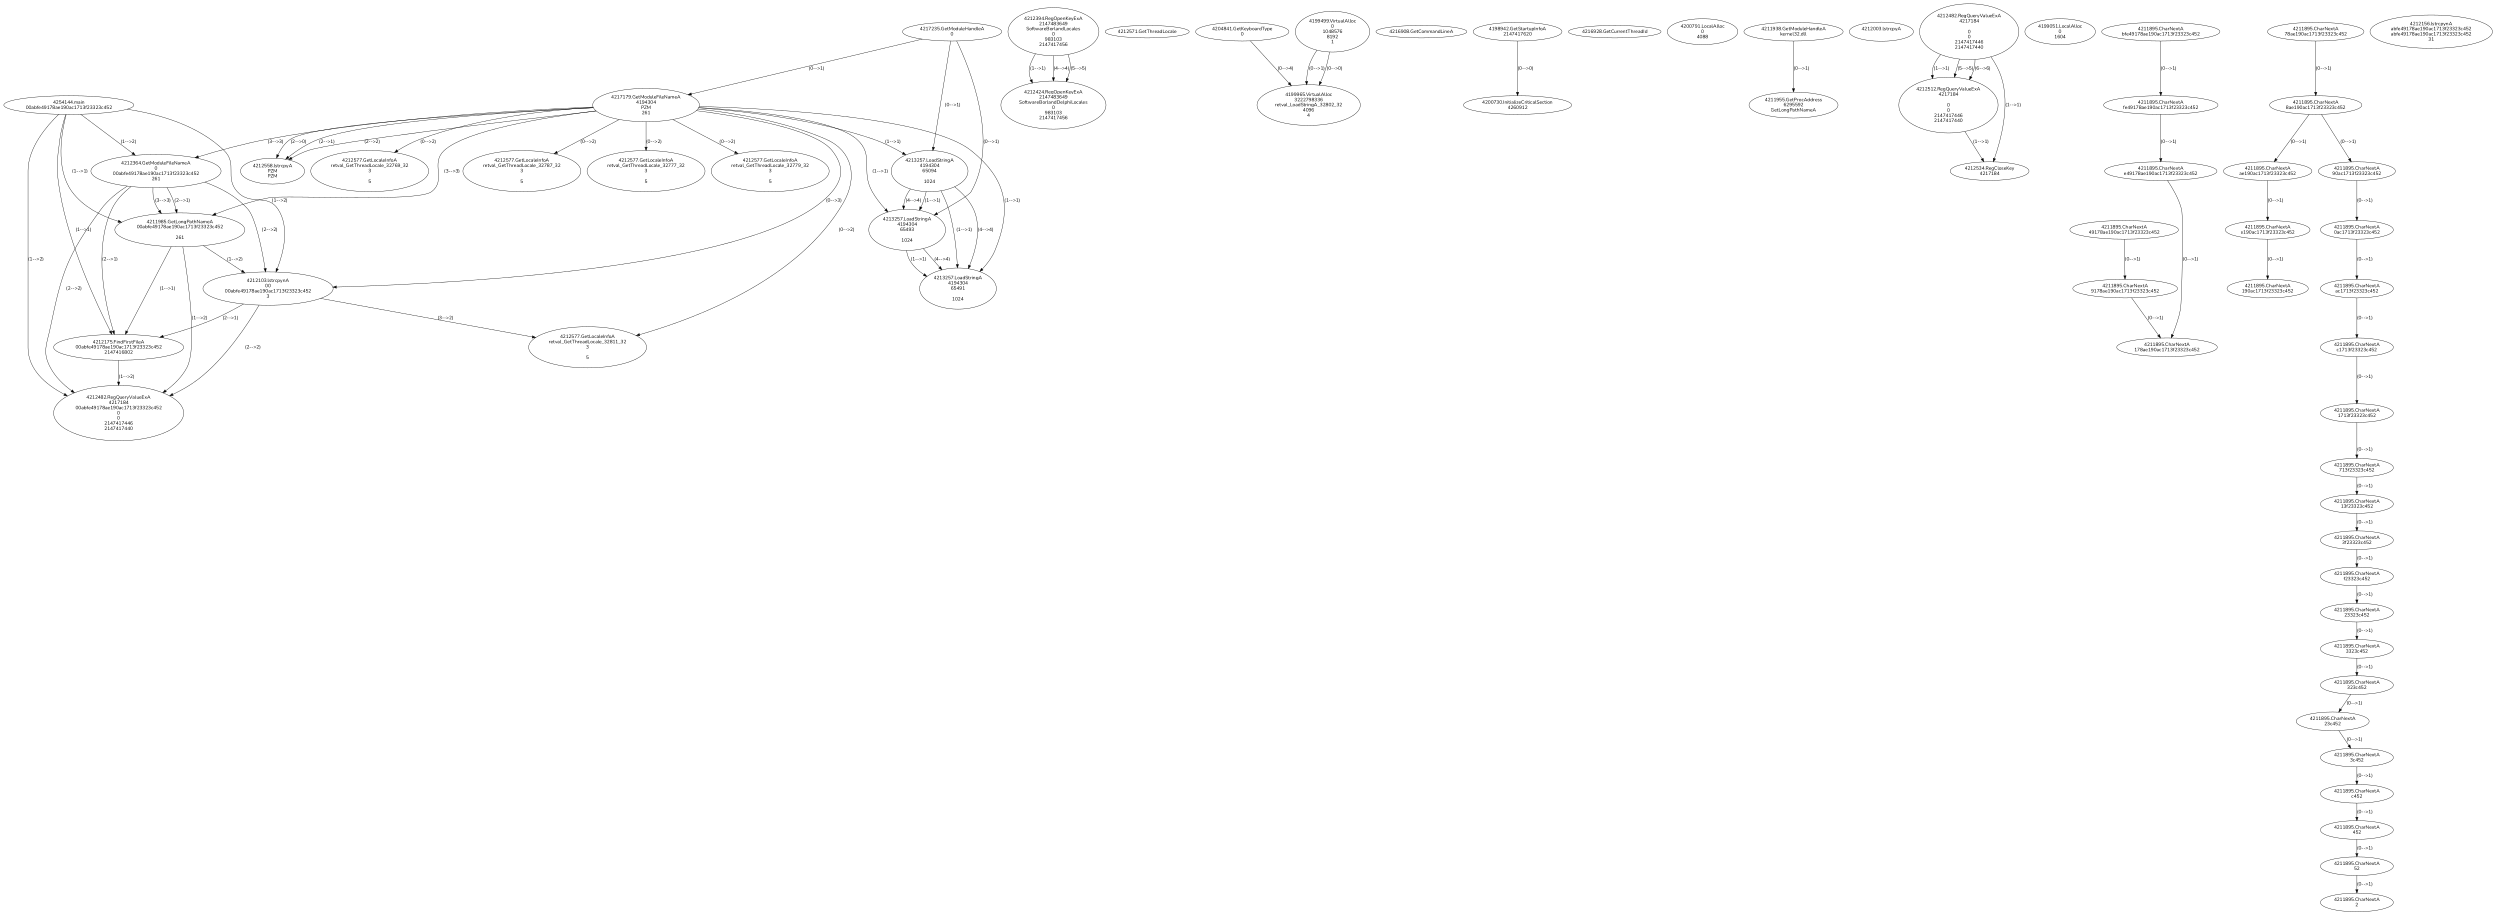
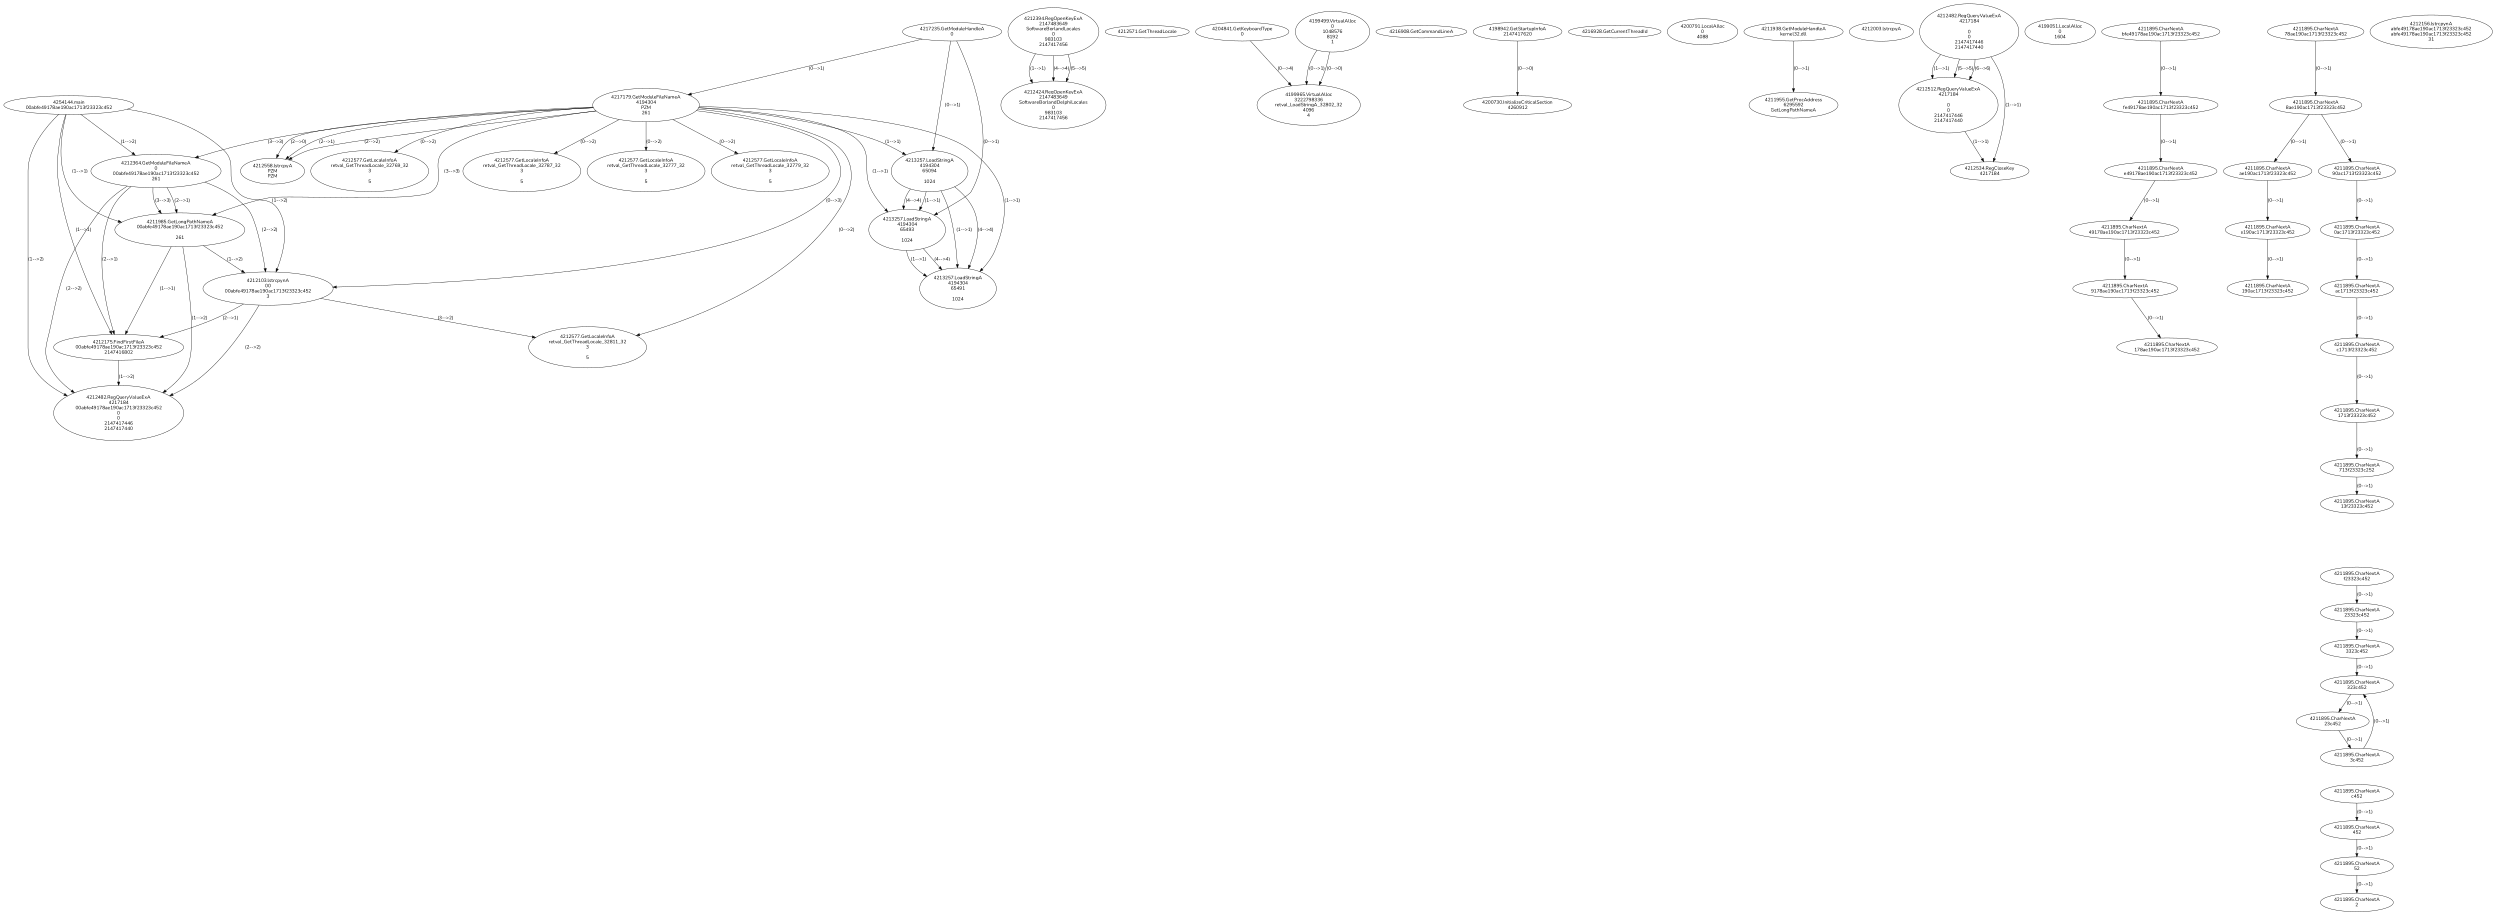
(2182, 256) -> (2143, 199)
(2357, 468) -> (2357, 468)
(2357, 540) -> none
(2357, 774) -> (2374, 723)
